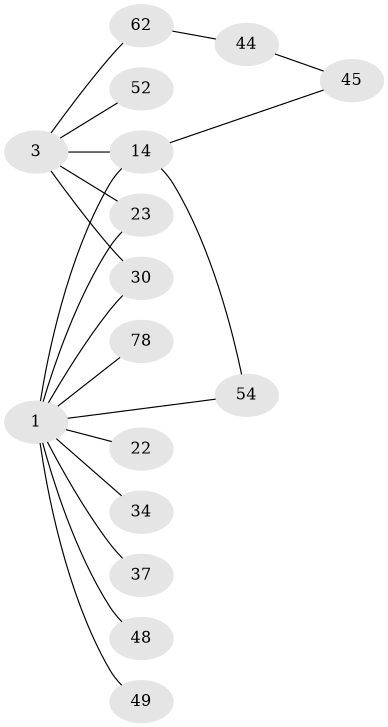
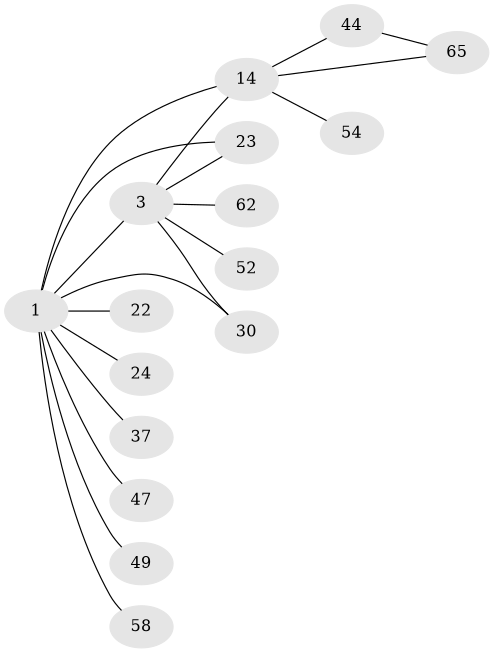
(194, 35) -> (299, 53)
(352, 81) -> (457, 53)
(142, 341) -> (142, 627)
(142, 409) -> (89, 257)
(142, 512) -> (142, 374)
(142, 639) -> (142, 501)
